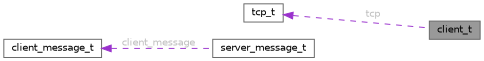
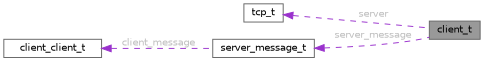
(372, 14) -> (372, 14)
none -> (377, 45)
(53, 48) -> (53, 48)
